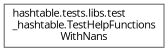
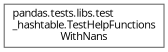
(84, 26) -> (84, 26)
